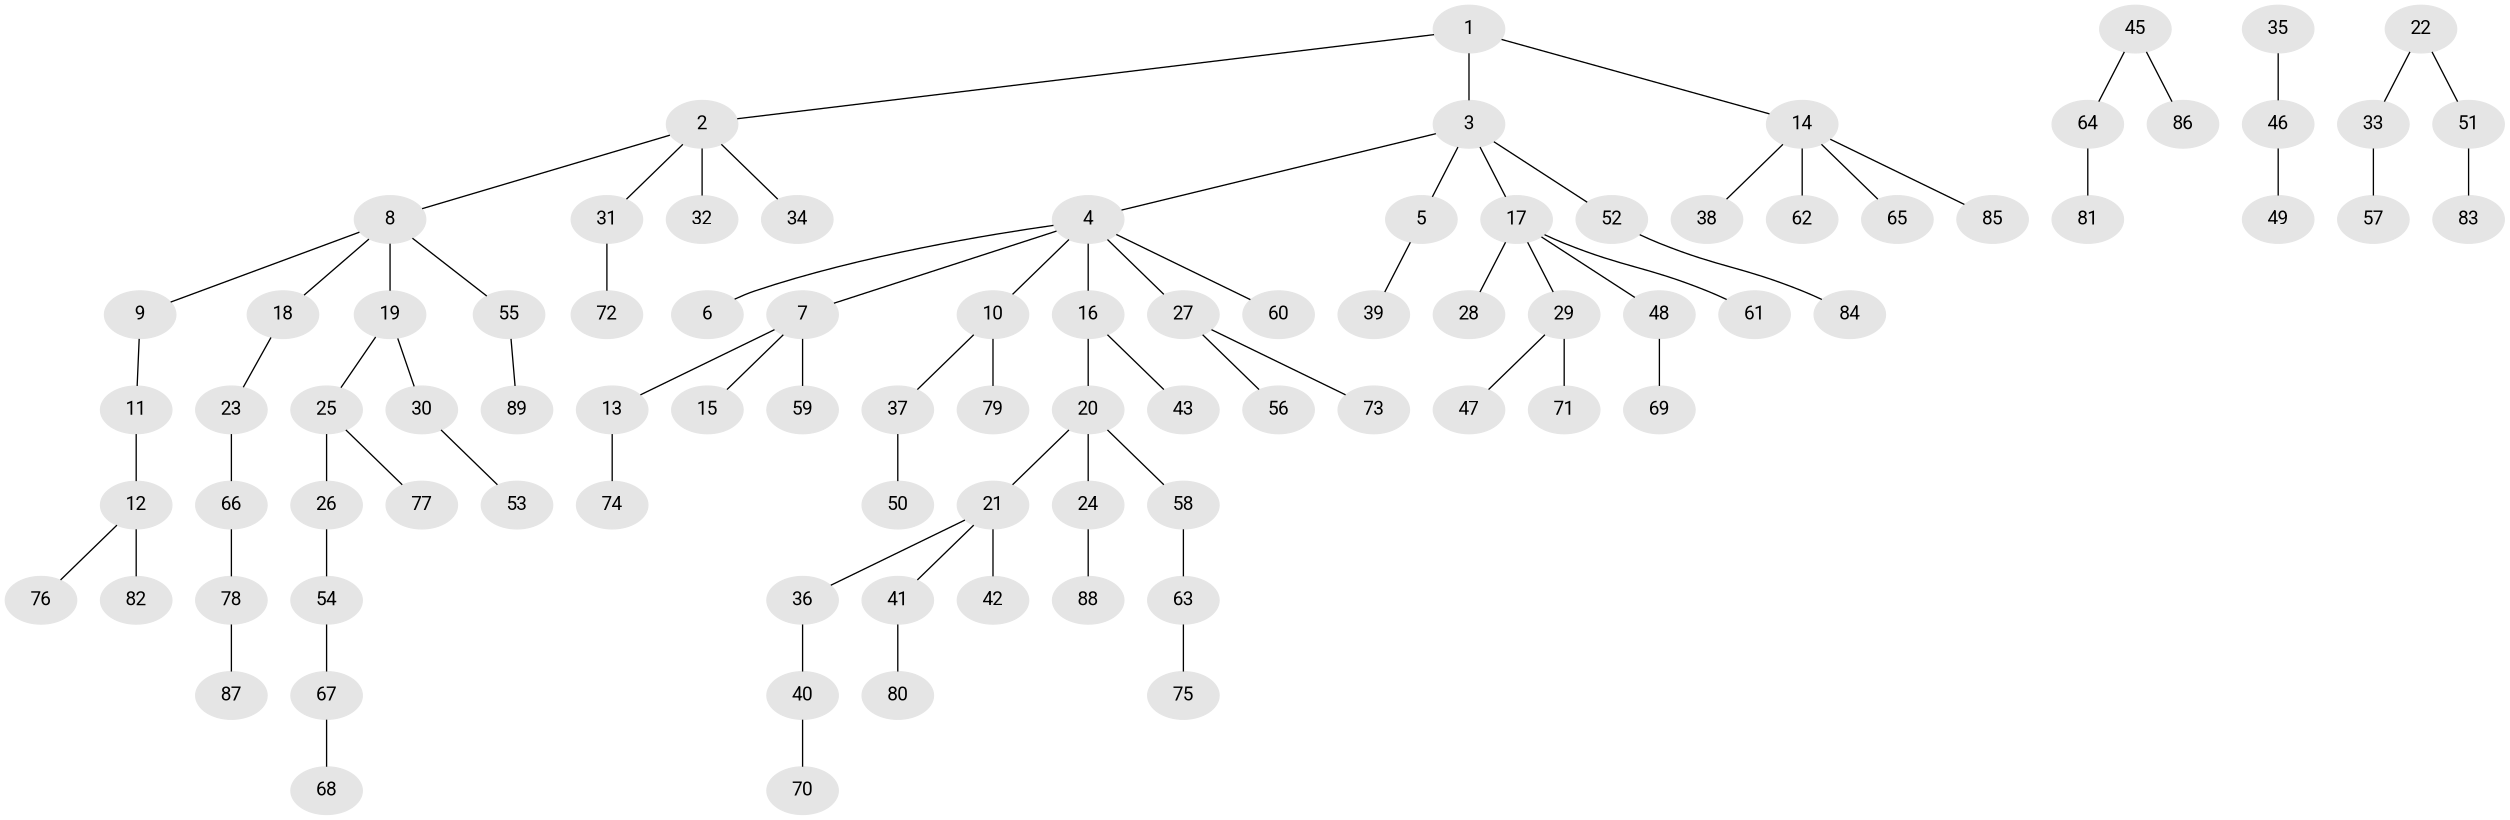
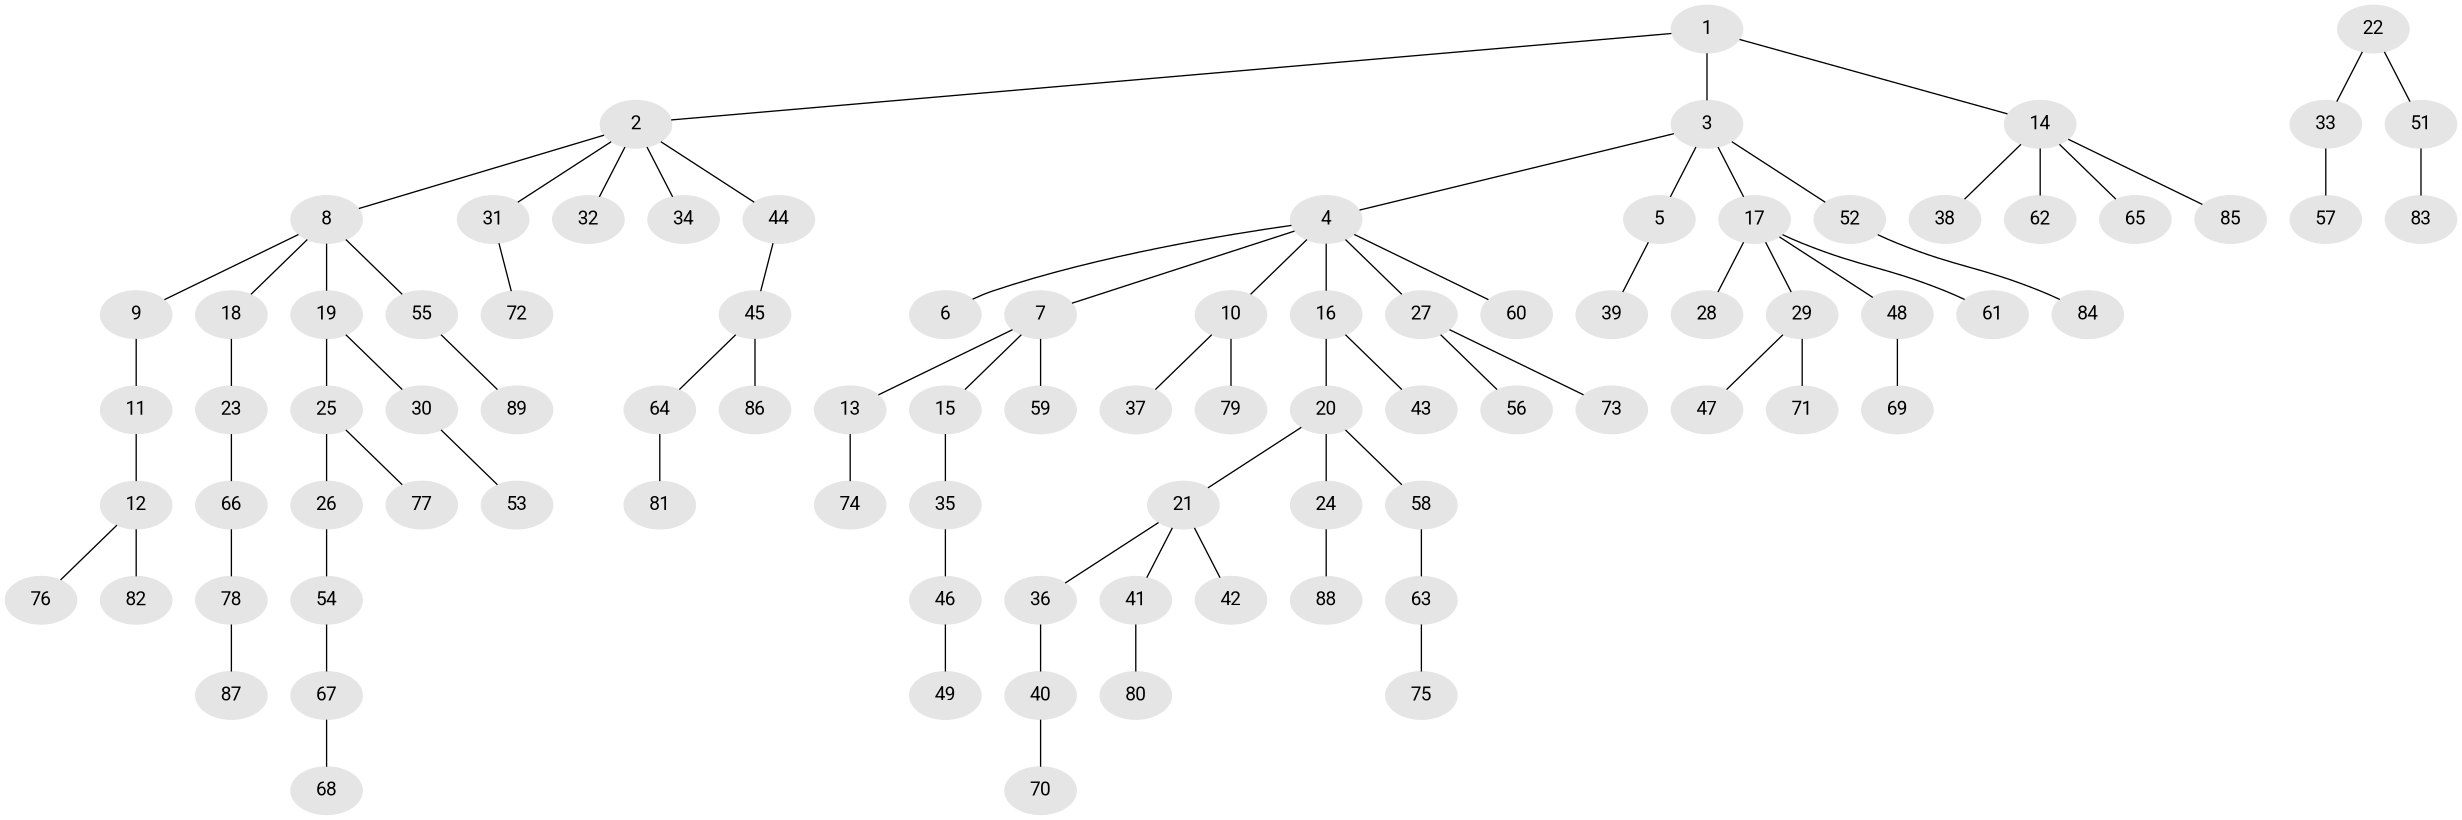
none -> (779, 219)
none -> (945, 458)
(898, 505) -> none
